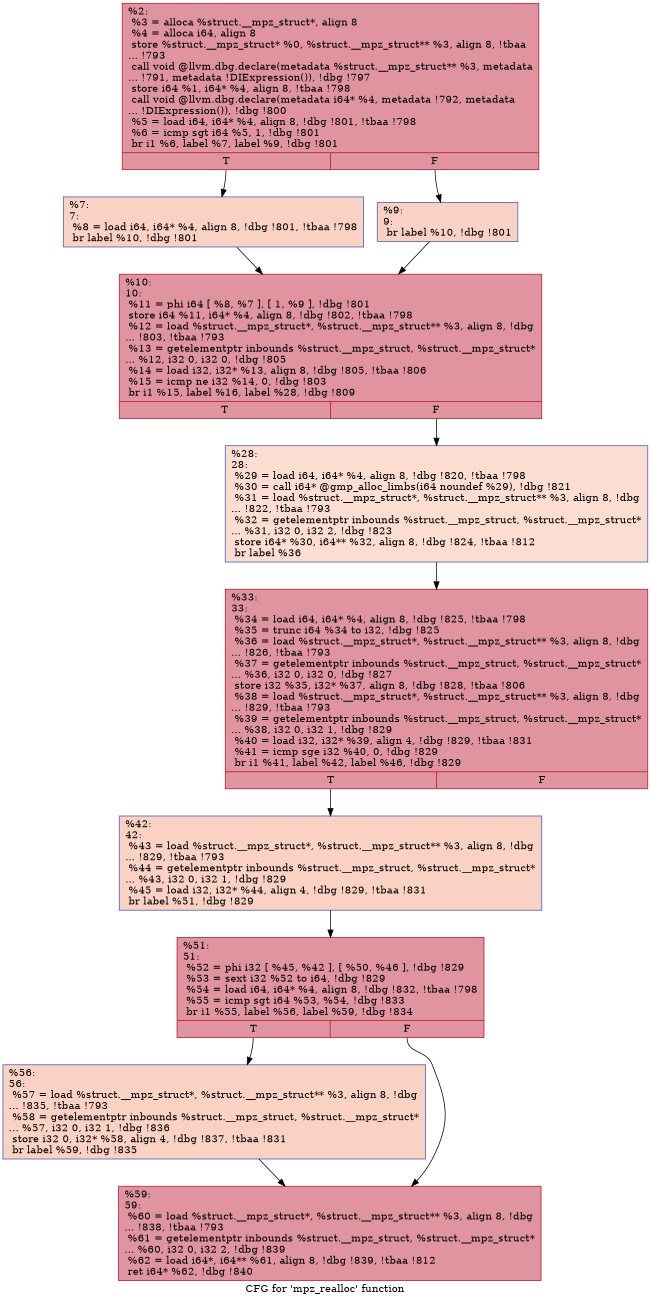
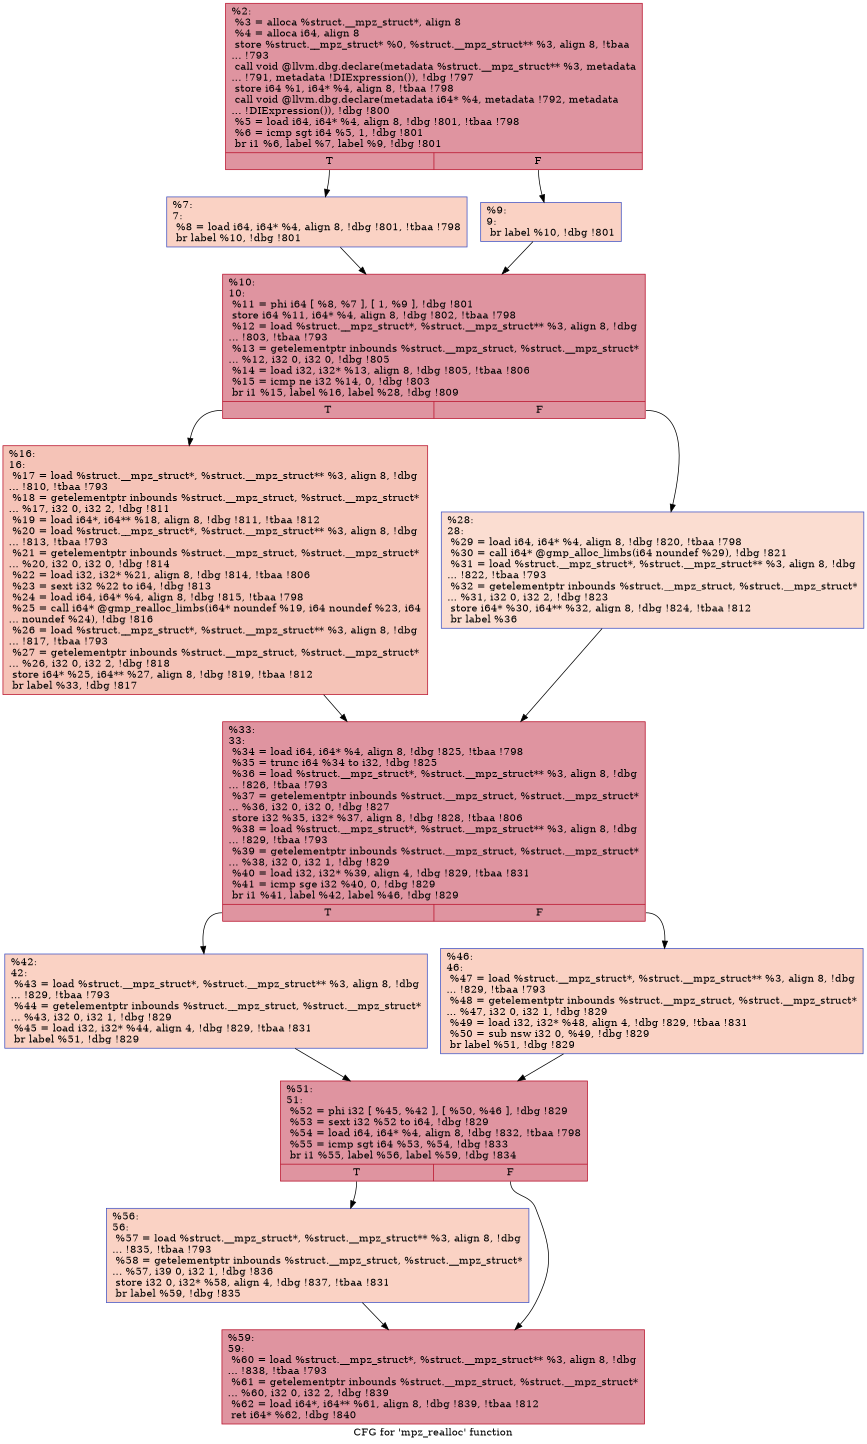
none -> (215, 570)
none -> (652, 1001)
(90, 1128) -> (193, 1272)
